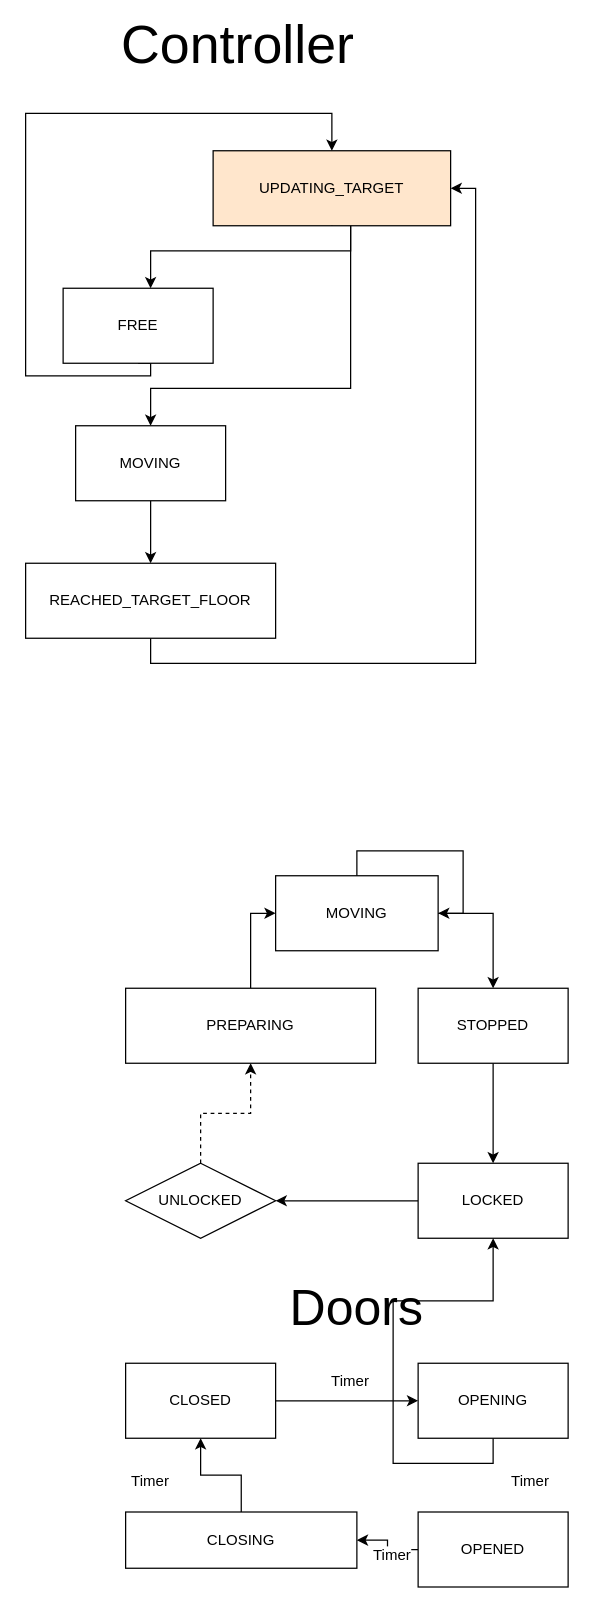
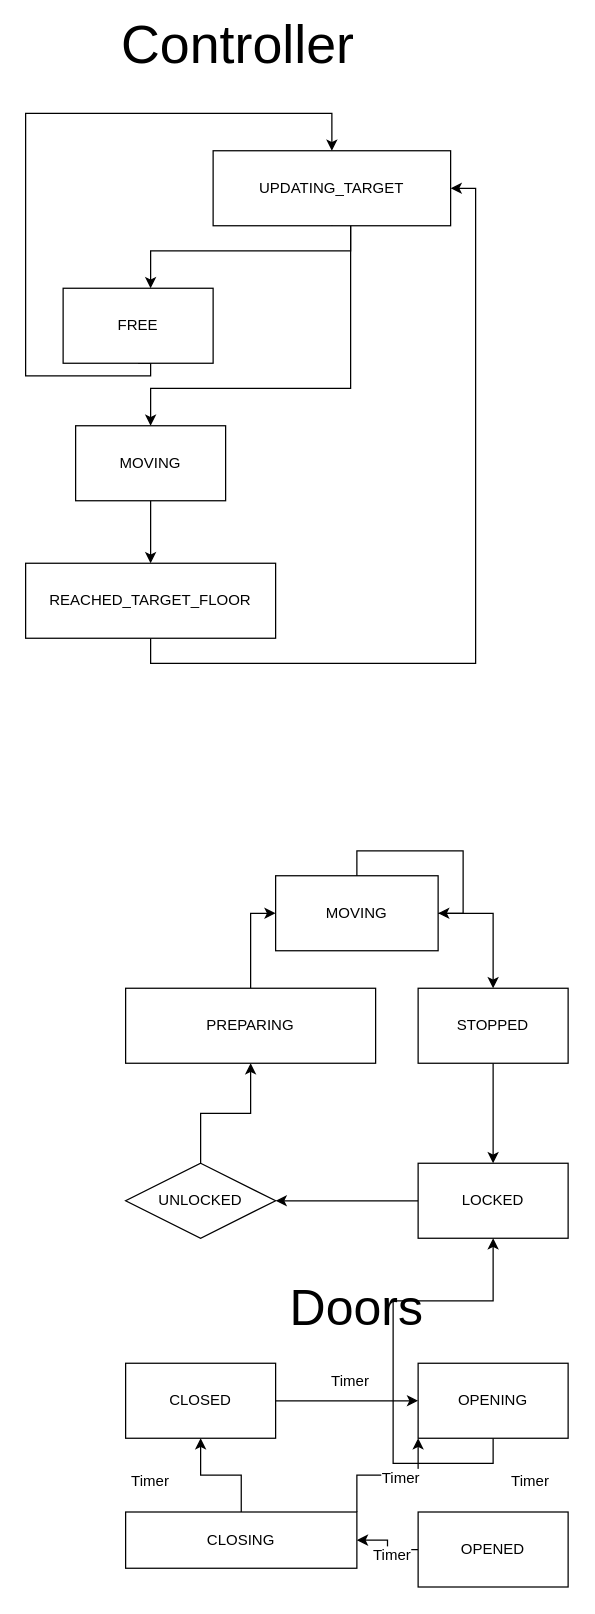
(332, 188) -> (332, 188)
(223, 1113) -> (223, 1113)
none -> (383, 1475)
